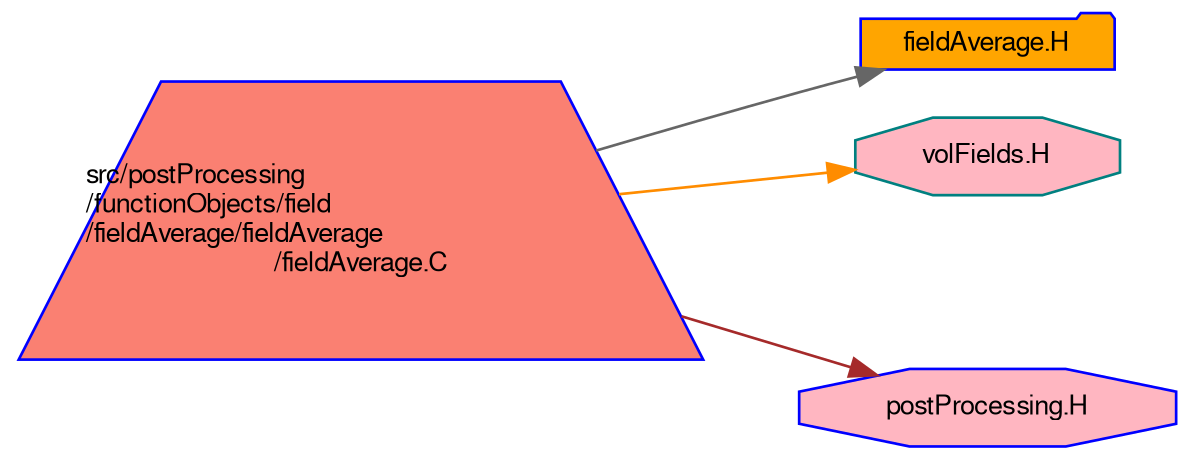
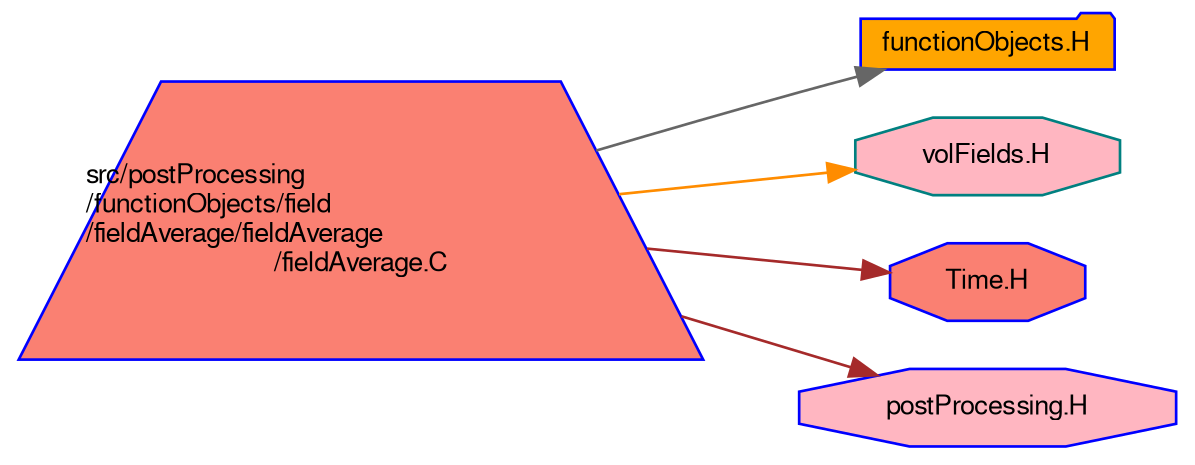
(988, 44) -> (988, 44)
none -> (988, 282)
